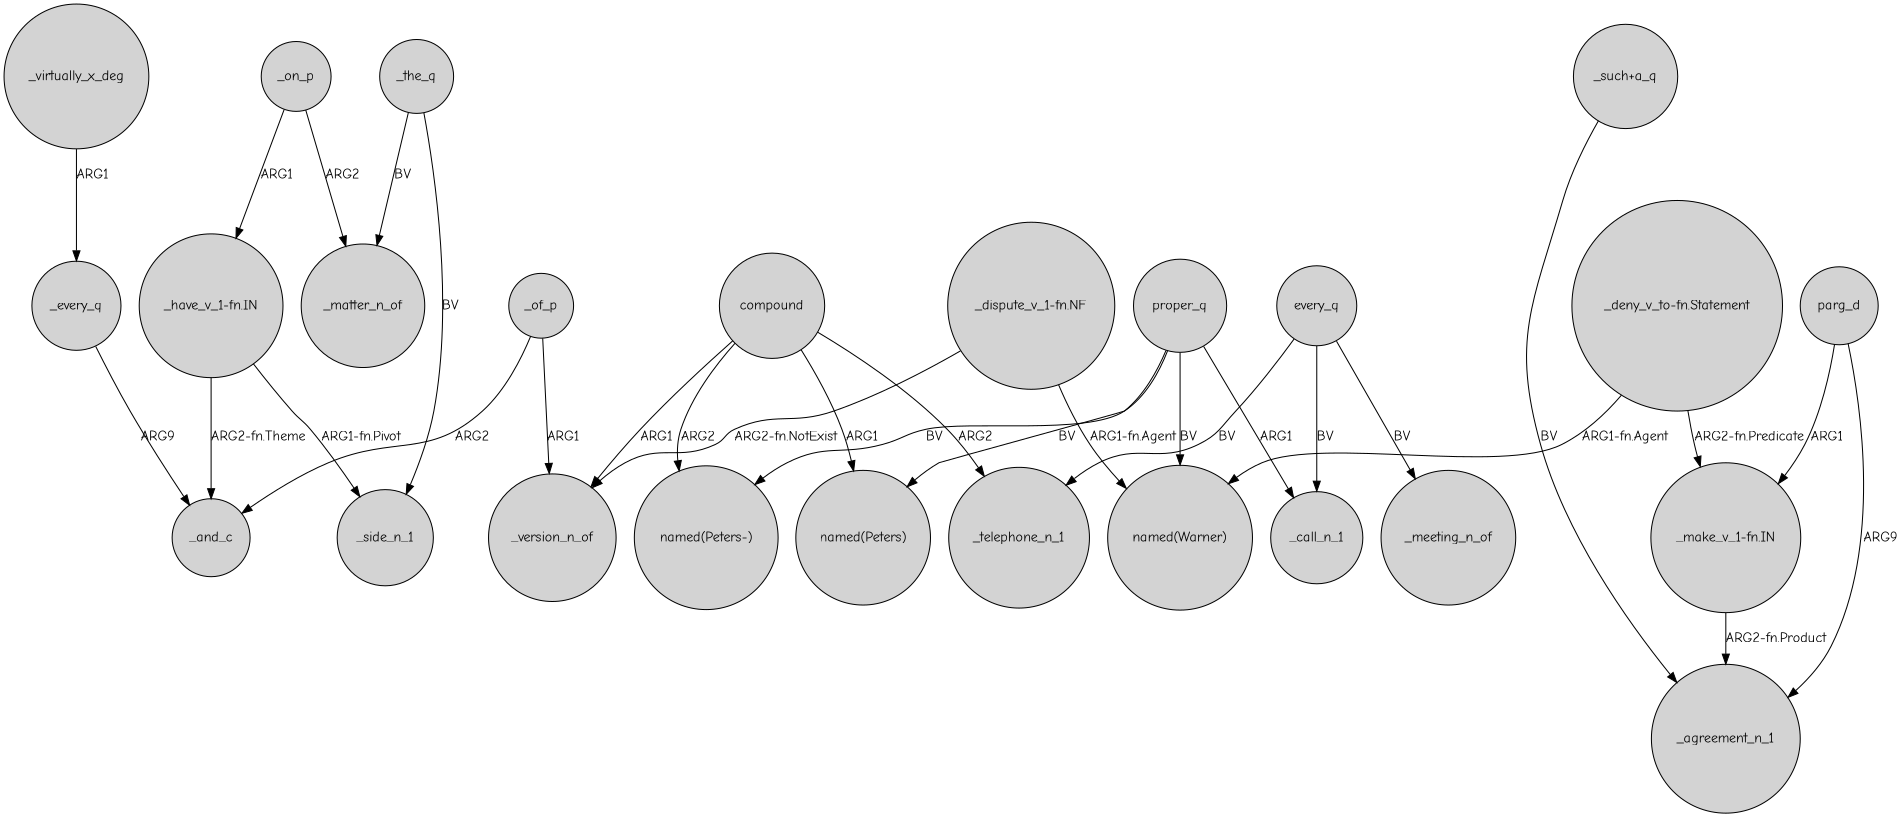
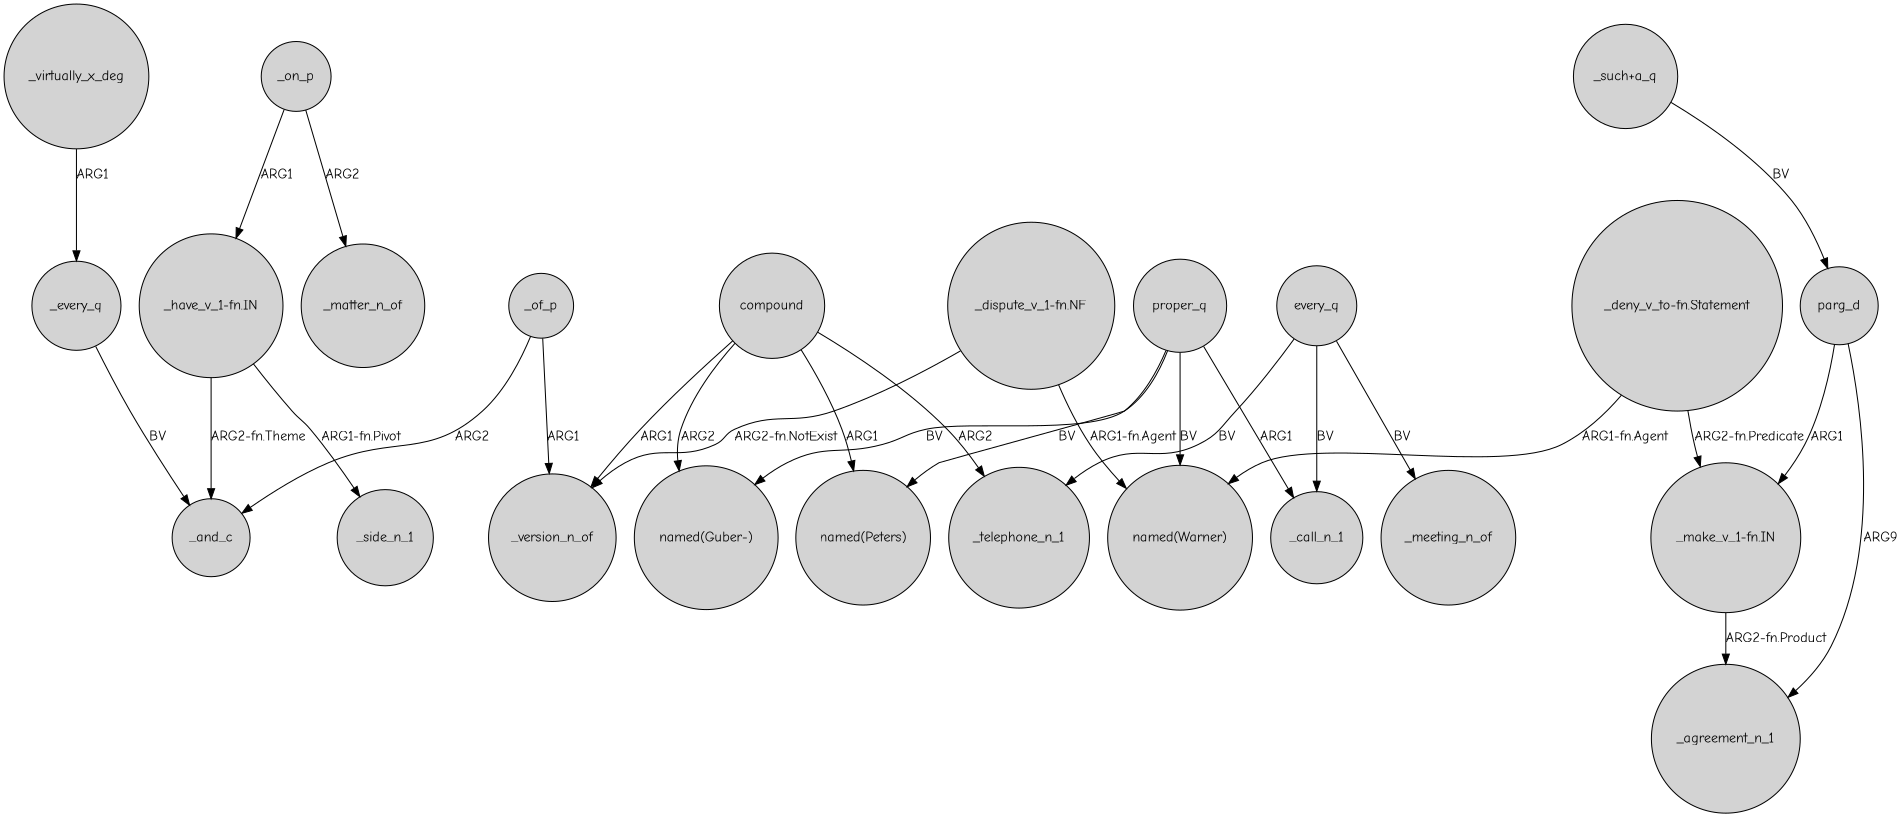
(417, 76) -> none
(1532, 410) -> (1761, 168)
(158, 437) -> (158, 437)
(706, 538) -> (706, 538)
